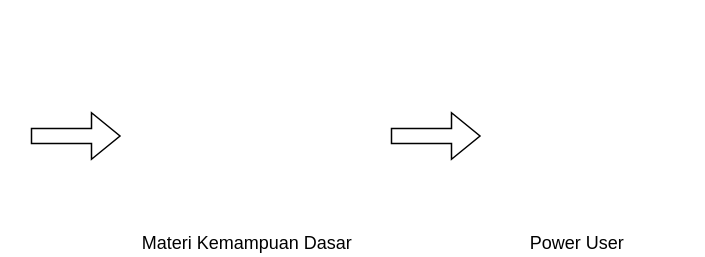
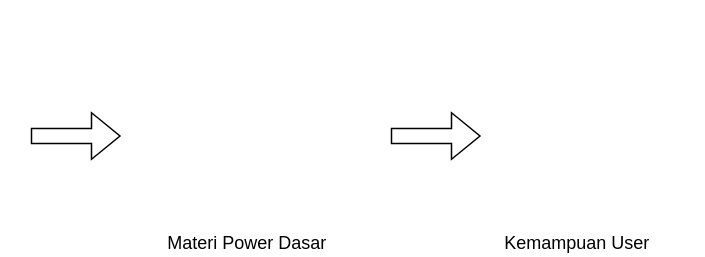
(248, 244) -> (248, 244)
(578, 244) -> (578, 244)
